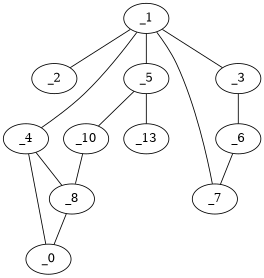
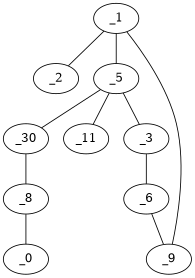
(192, 49) -> (131, 109)
(26, 139) -> none
(86, 139) -> (26, 139)
(146, 139) -> (86, 139)
(215, 199) -> (169, 259)
